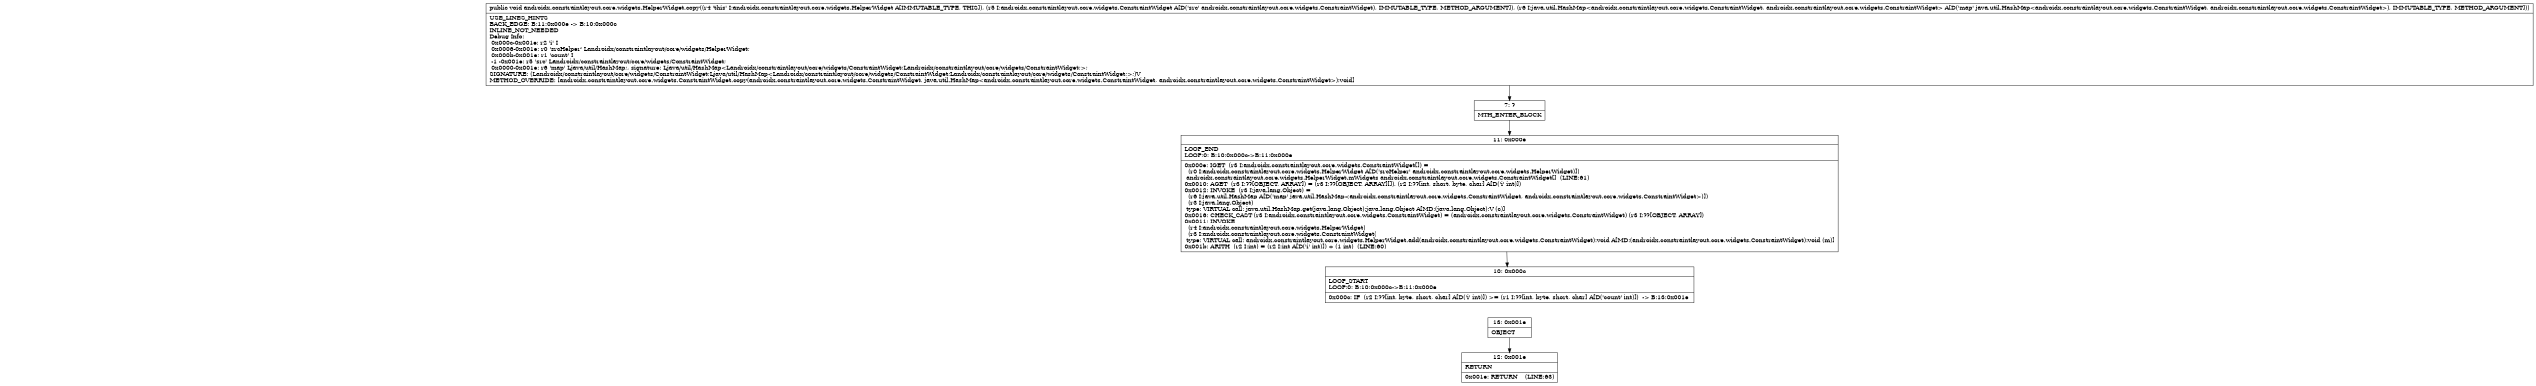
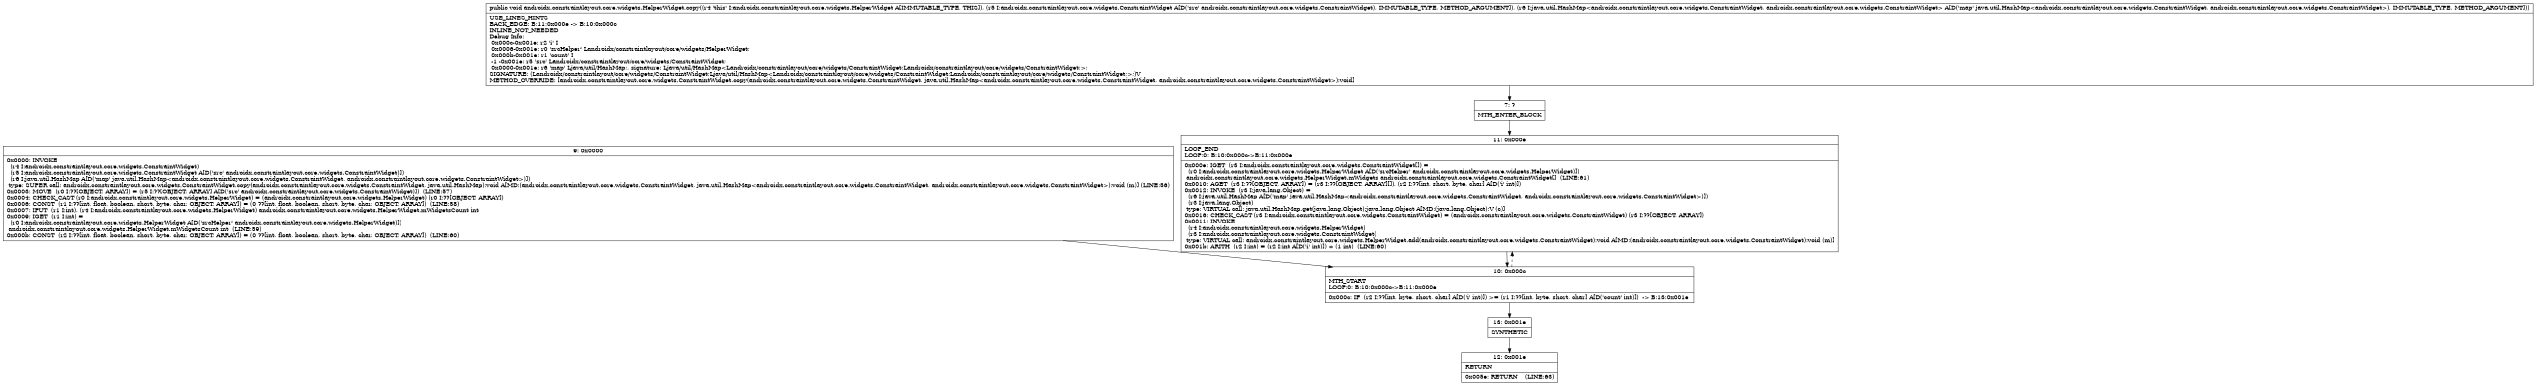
none -> (588, 194)
none -> (1512, 261)
(1349, 281) -> (1347, 281)
none -> (1510, 308)
(1503, 332) -> (1510, 332)
(1510, 377) -> (1510, 377)
